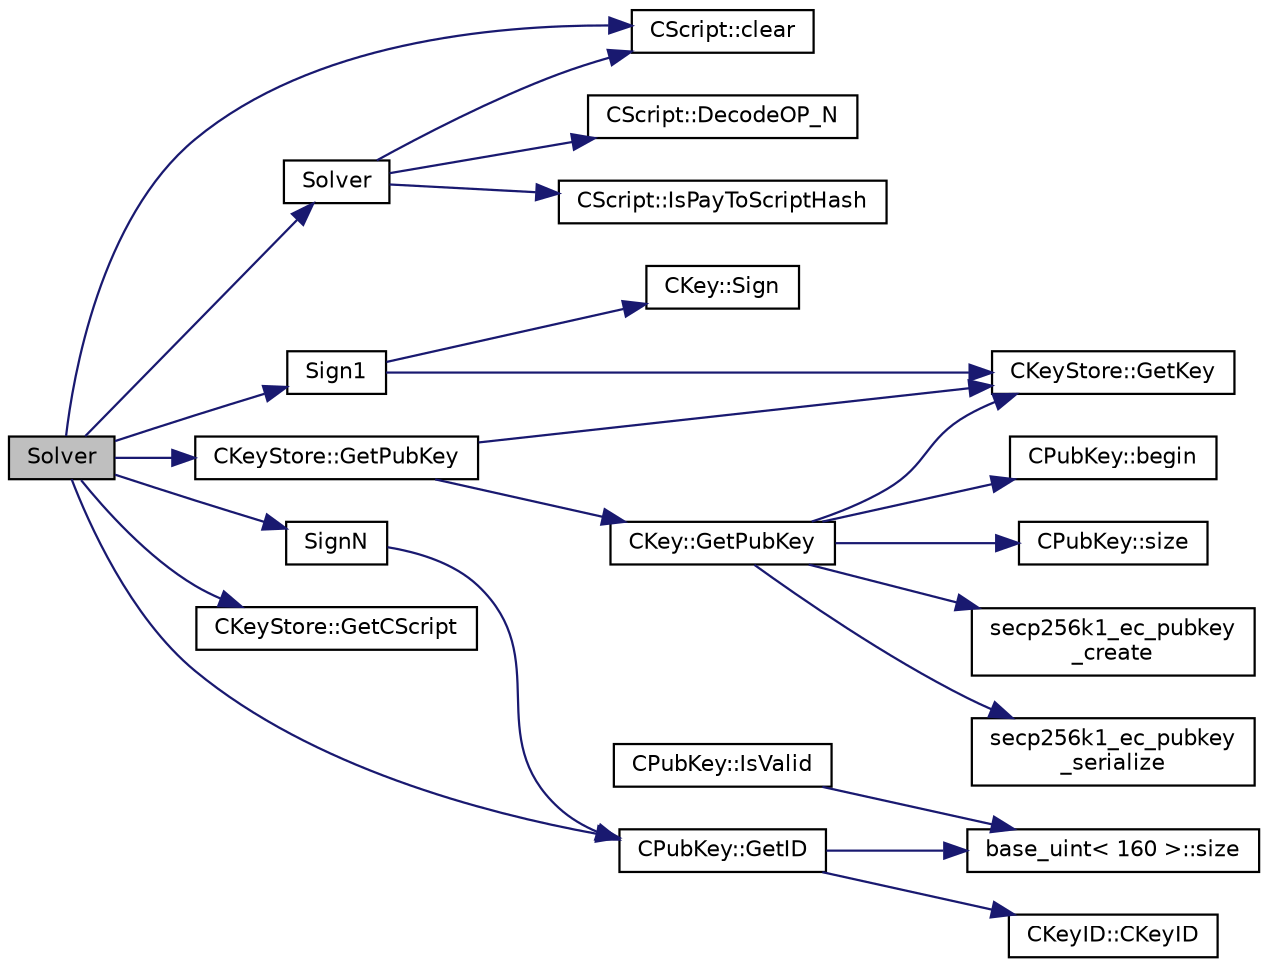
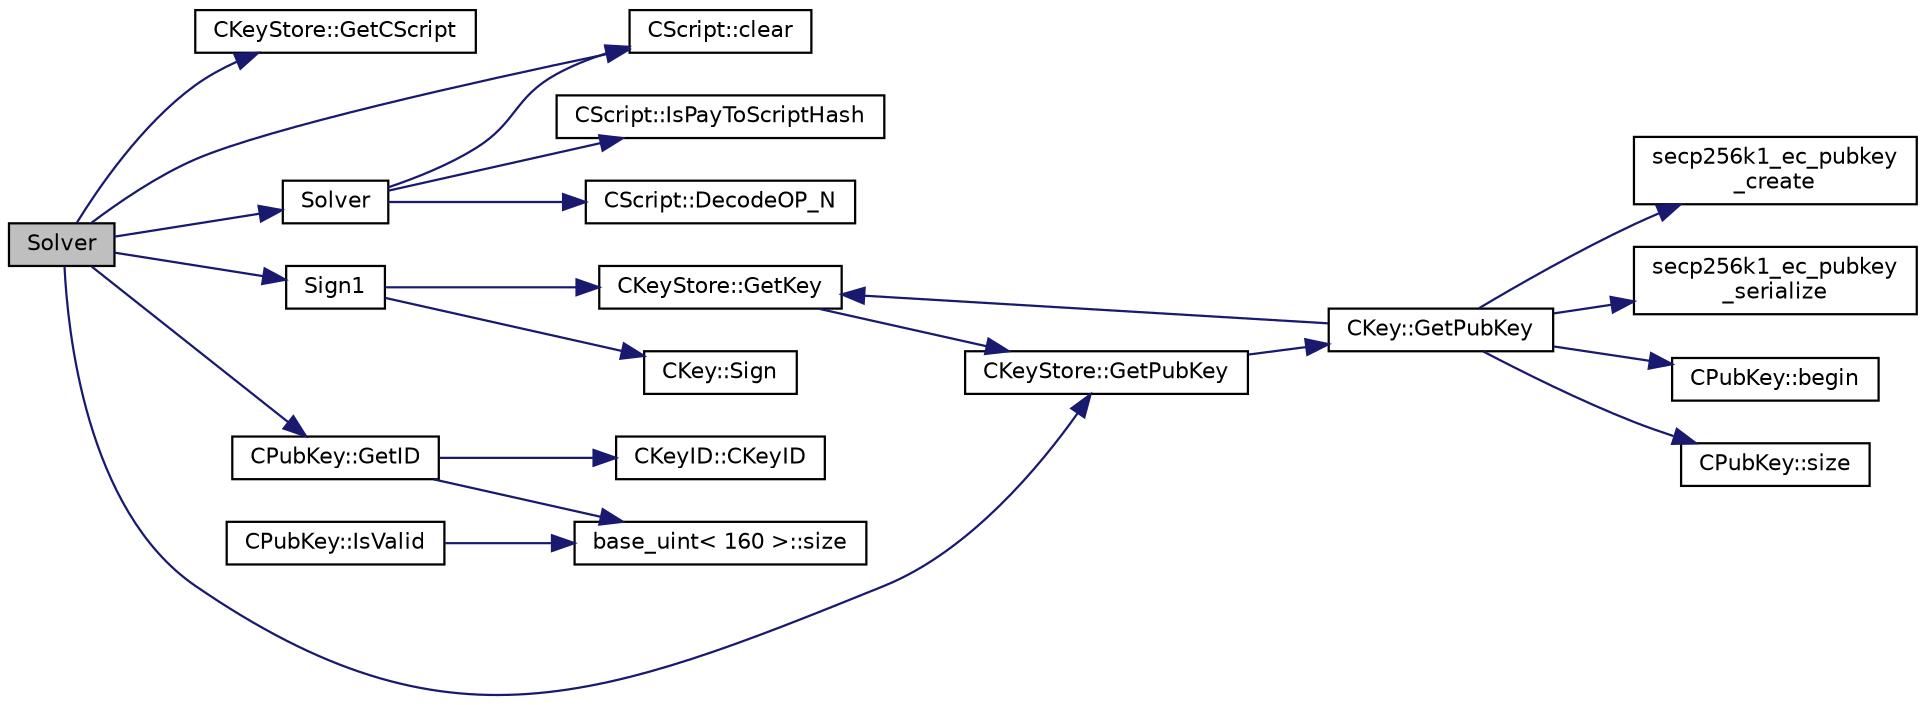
(724, 415) -> (903, 328)
(337, 543) -> none
